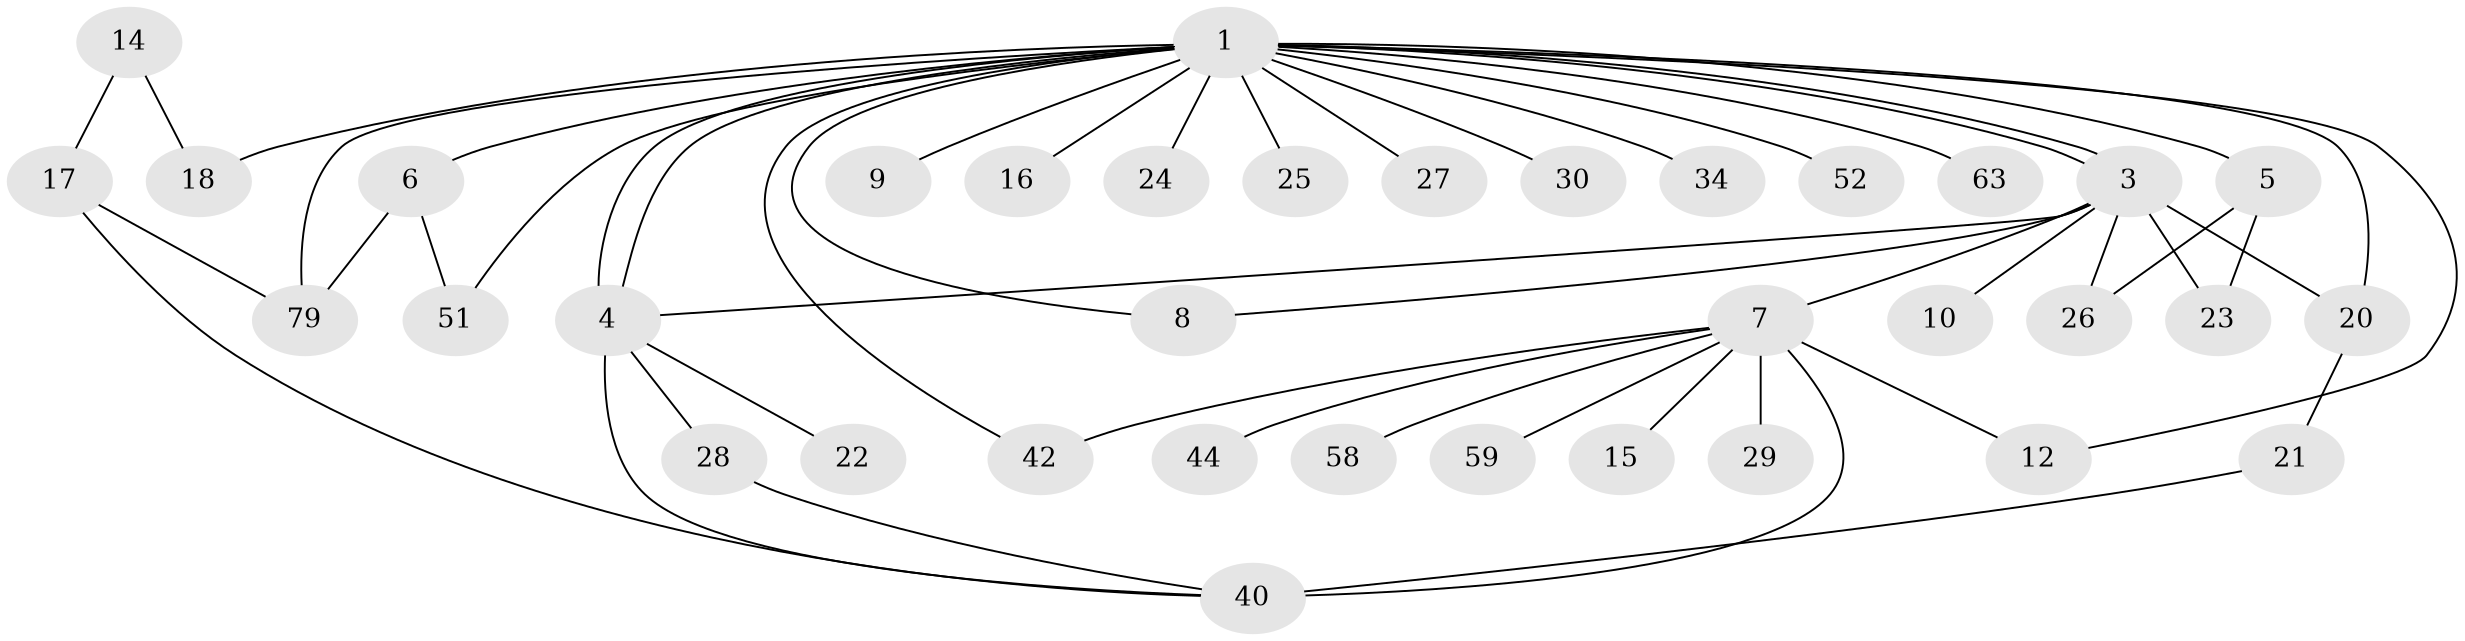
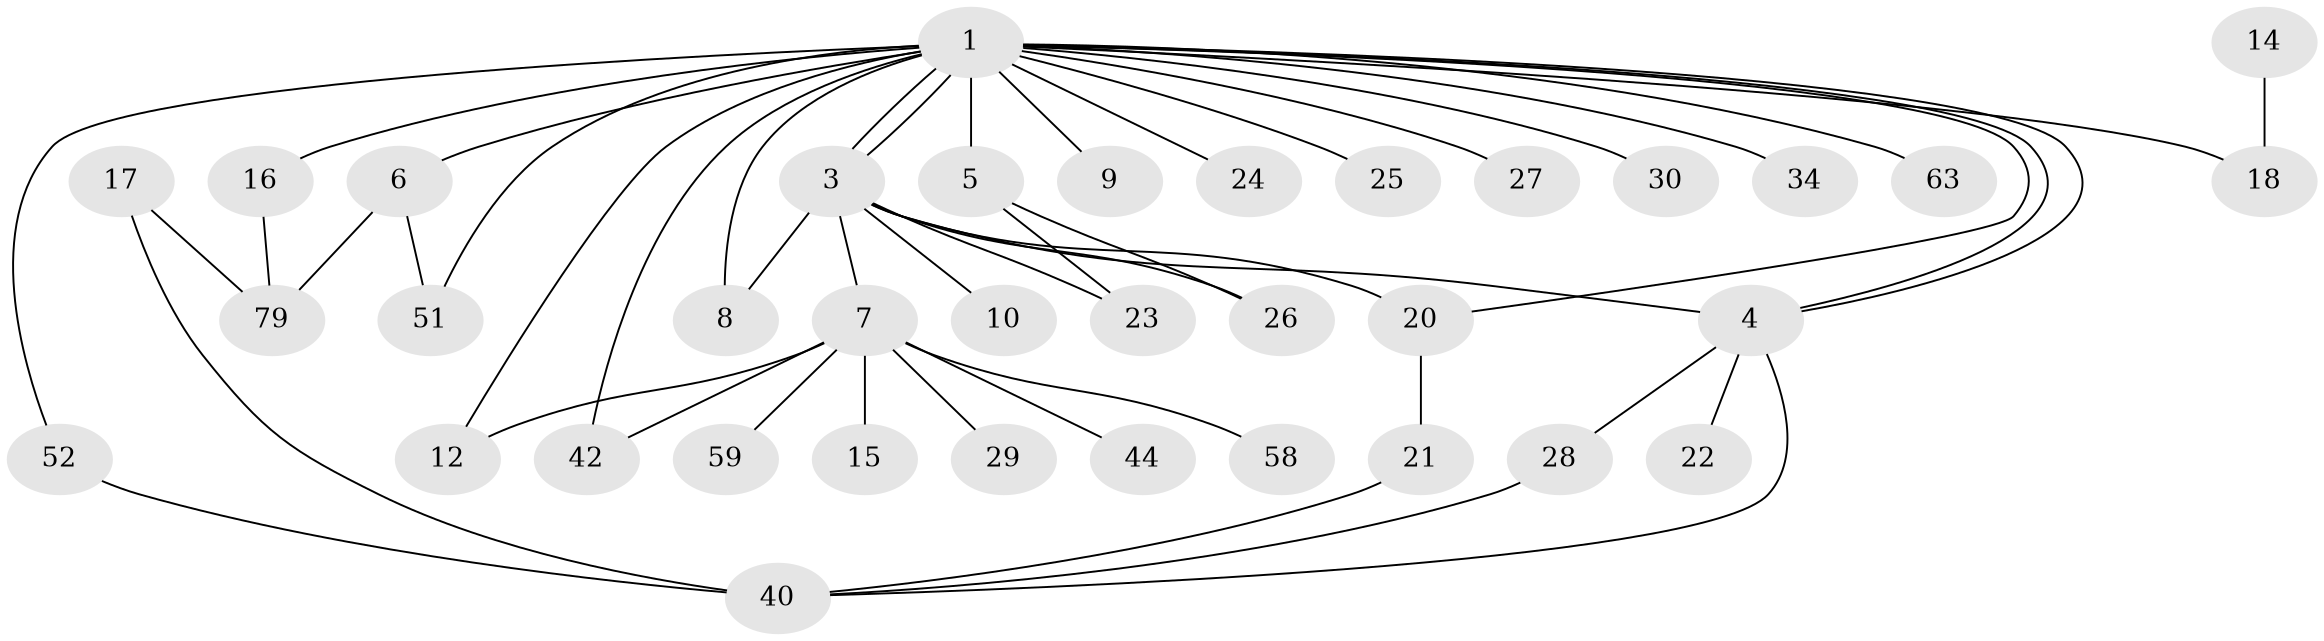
(680, 83) -> (266, 251)
(95, 112) -> none
(1604, 571) -> (411, 553)
